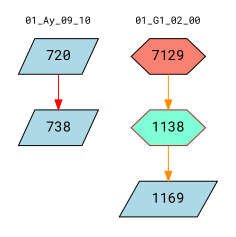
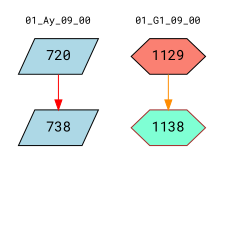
(58, 21) -> (58, 21)
(168, 21) -> (168, 21)
(168, 56) -> (168, 56)
(168, 199) -> none
